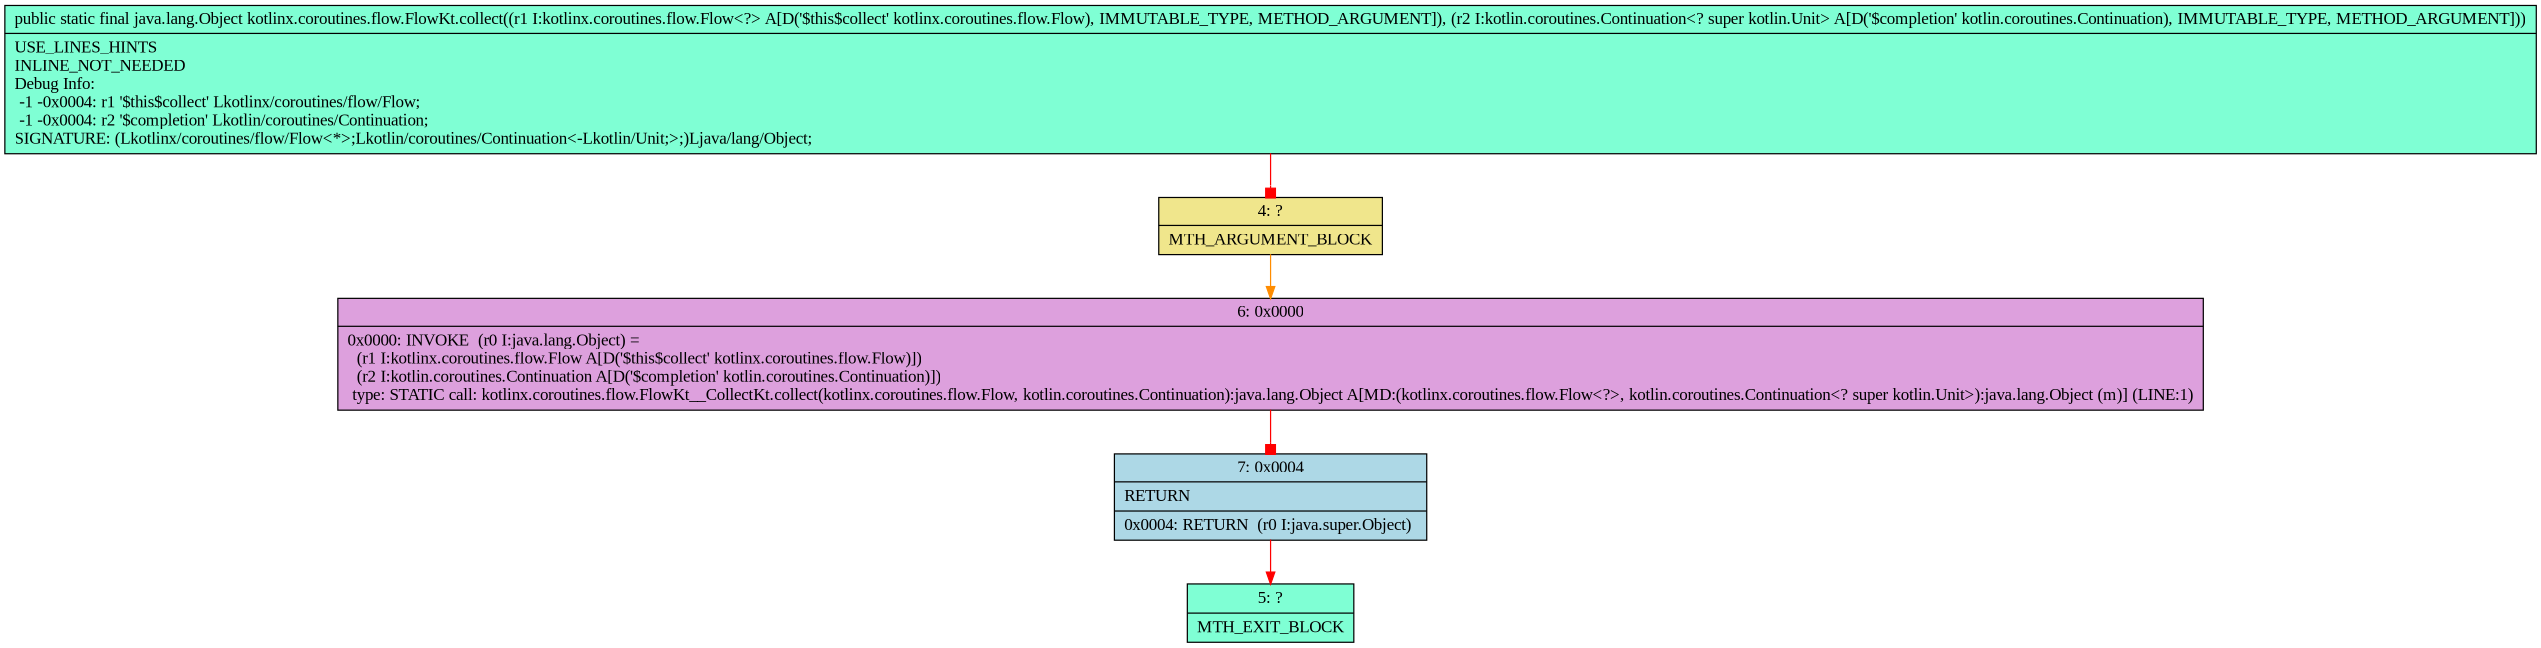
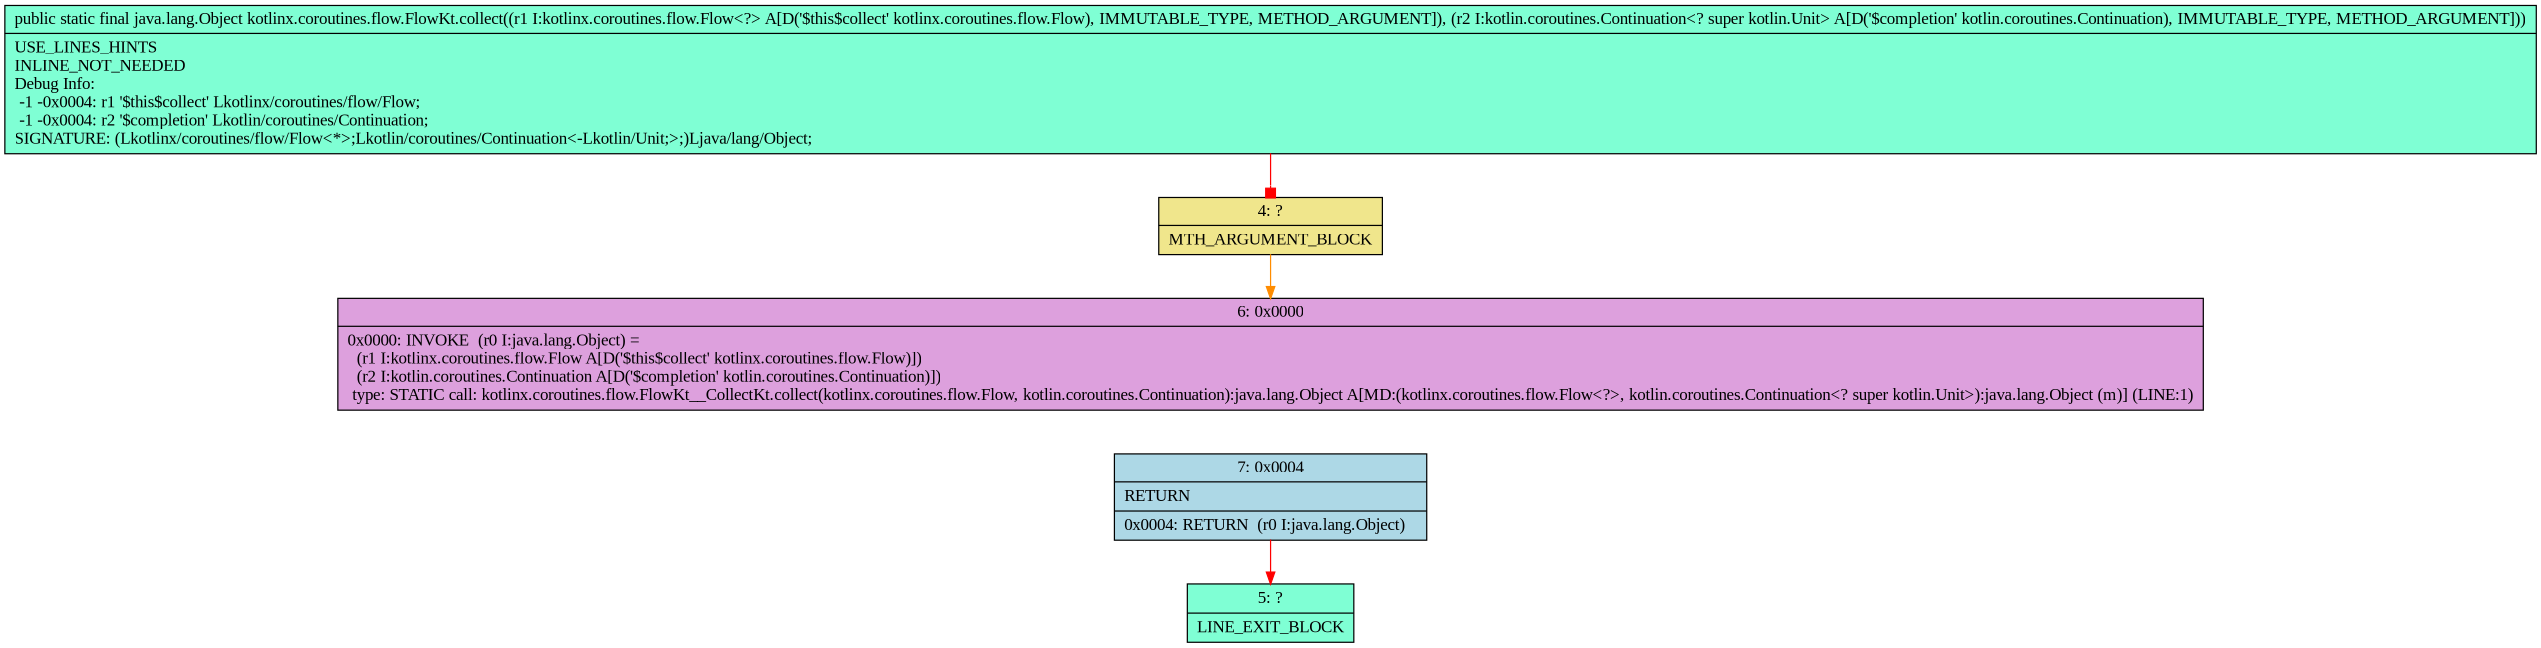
(1271, 426) -> none
(1271, 525) -> (1267, 525)
(1271, 627) -> (1271, 627)
